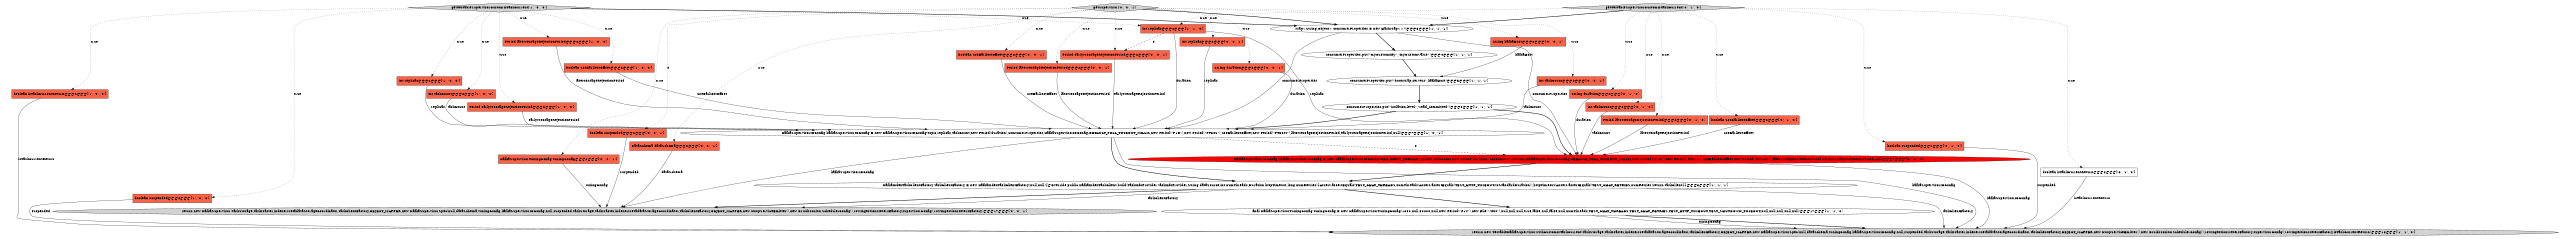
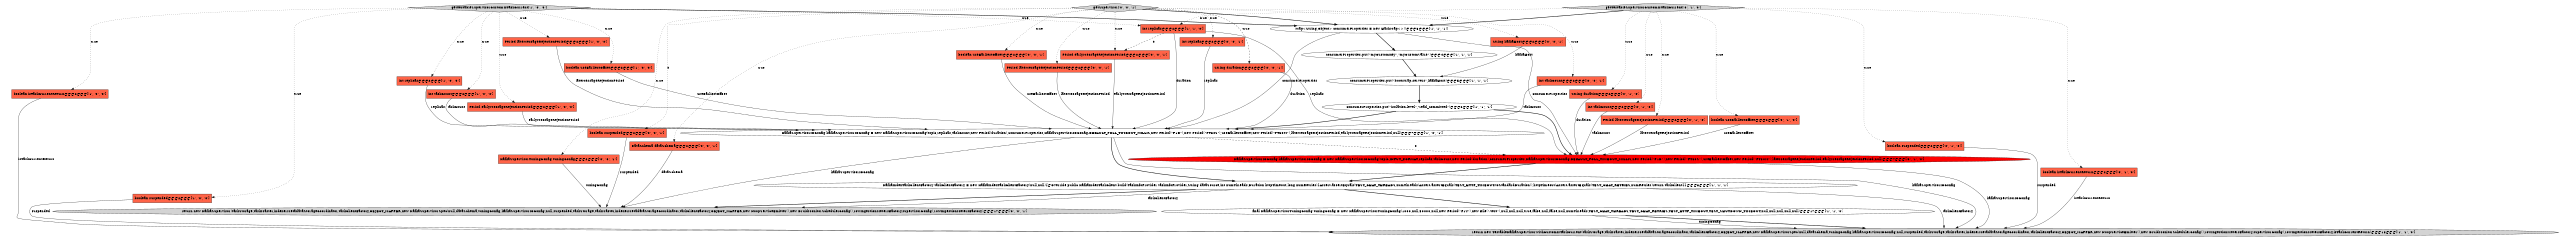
(1220, 17) -> (1220, 17)
(2089, 172) -> (2089, 172)
